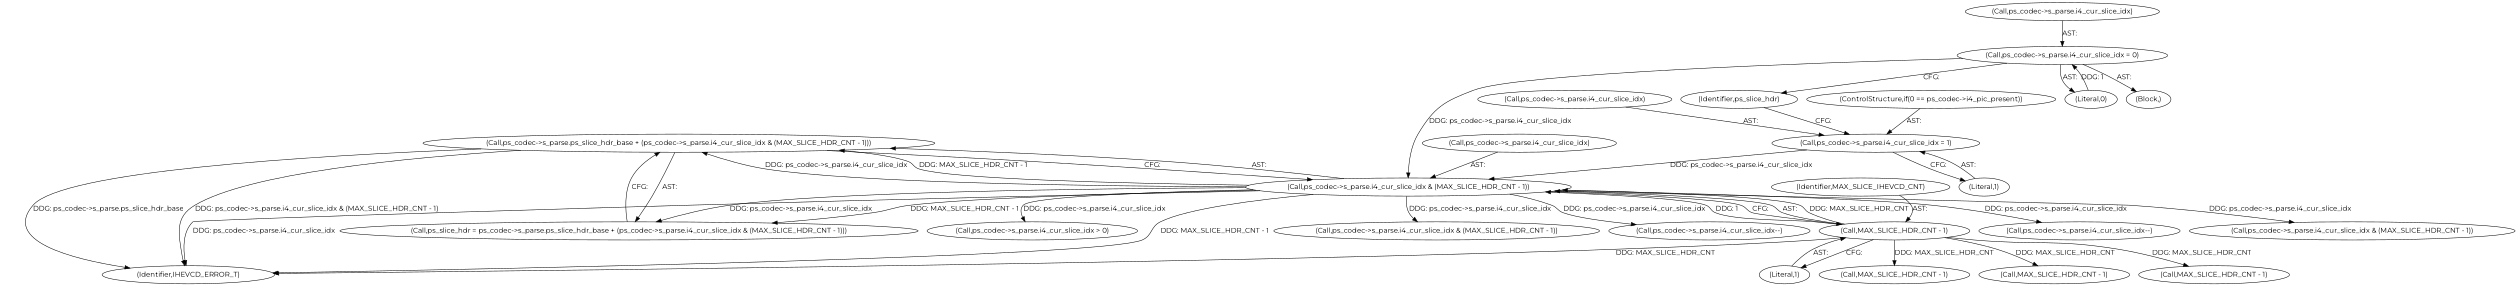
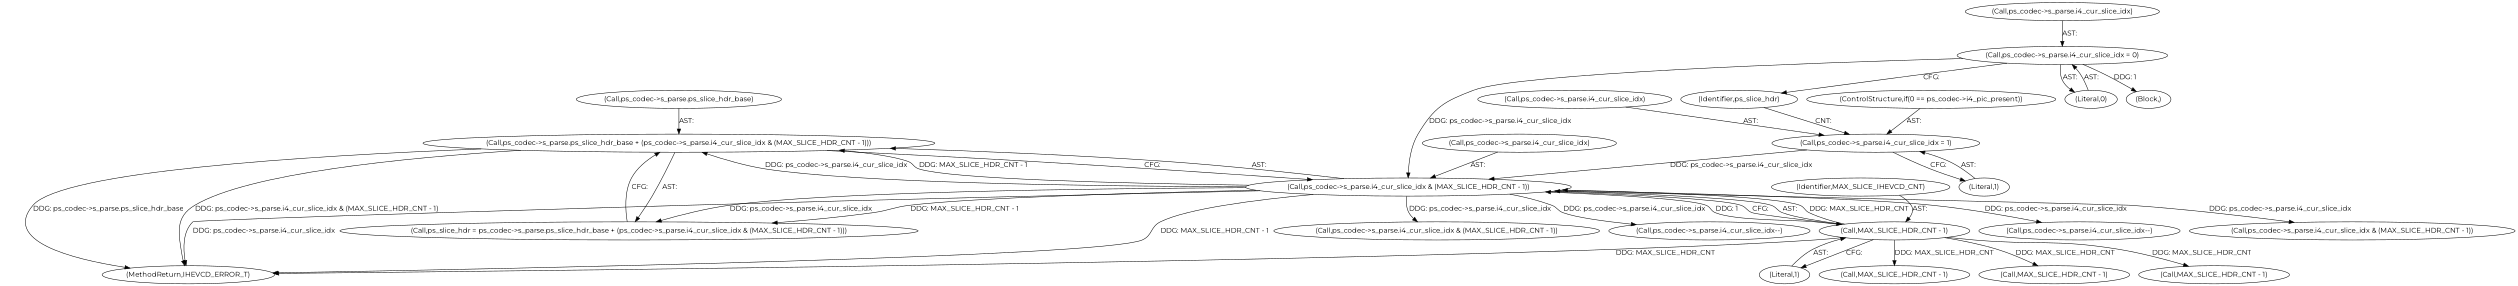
(2093, 77) -> (2093, 77)
(2125, 77) -> (2125, 77)
none -> (679, 99)
(1825, 121) -> (1825, 121)
(1032, 231) -> none
(188, 275) -> (188, 275)
